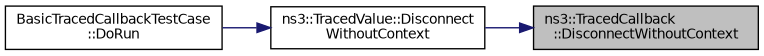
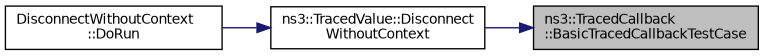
(114, 28) -> (114, 28)
(646, 28) -> (646, 28)
